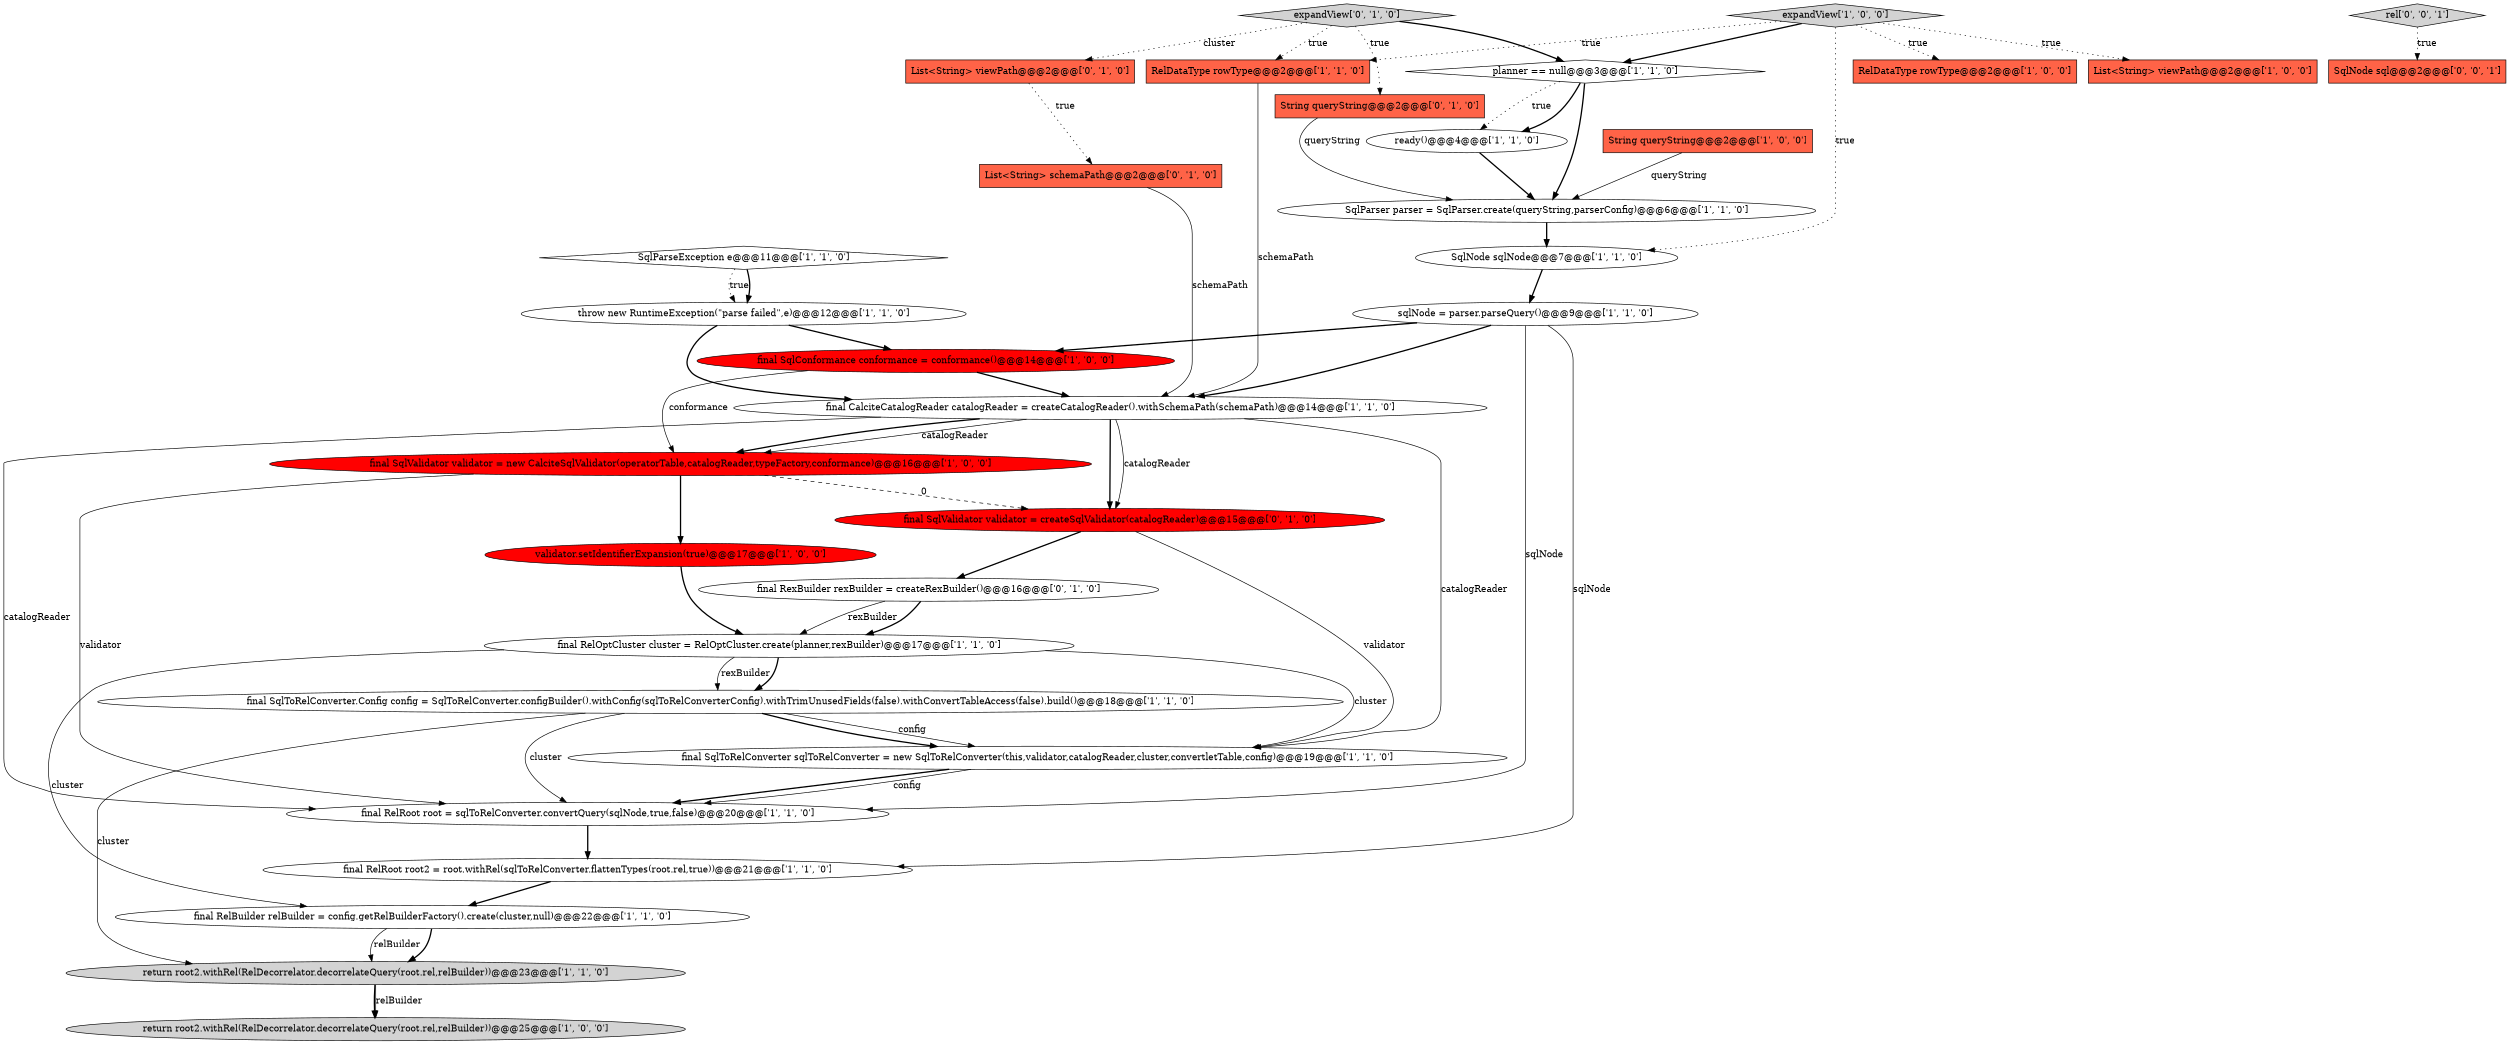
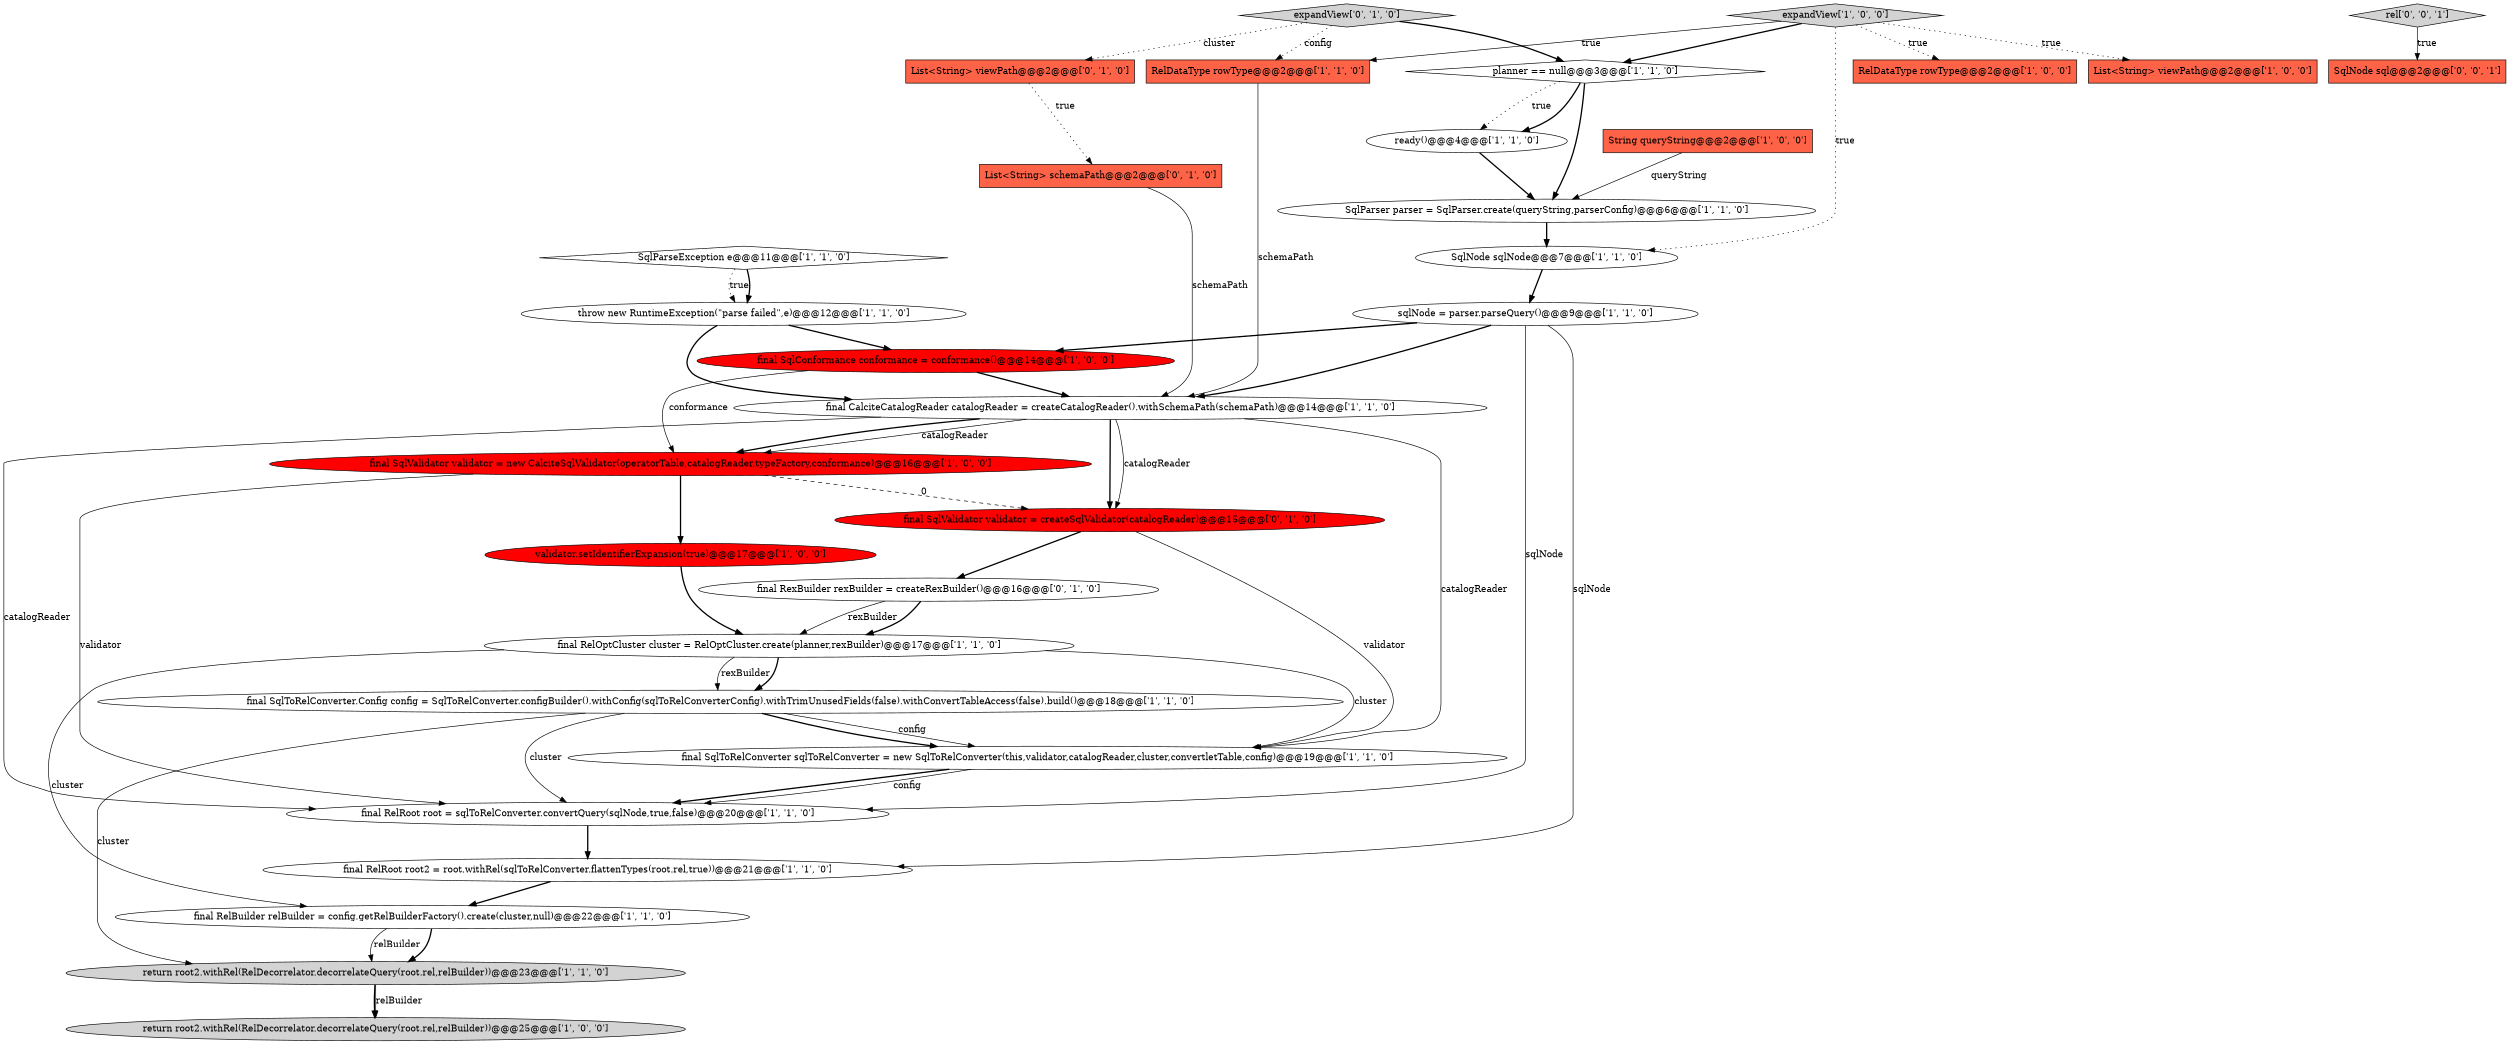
(1579, 40) -> (1579, 40)
(2417, 40) -> (2417, 40)
(1318, 43) -> (1318, 43)
(1380, 106) -> none
